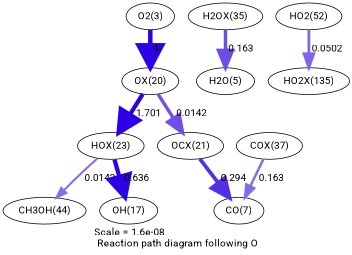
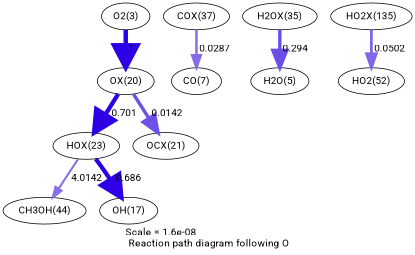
(309, 42) -> (371, 42)
(155, 49) -> (130, 49)
(240, 49) -> (294, 49)
(147, 114) -> (123, 114)
(209, 171) -> none
(99, 178) -> (86, 178)
(135, 178) -> (127, 178)
(270, 178) -> (214, 49)
